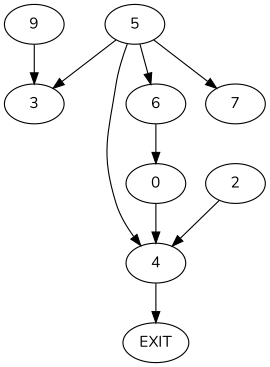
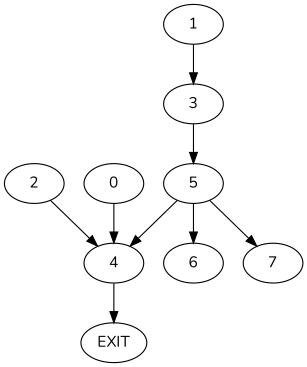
(34, 24) -> (193, 24)
(89, 61) -> (193, 138)
(156, 138) -> none
